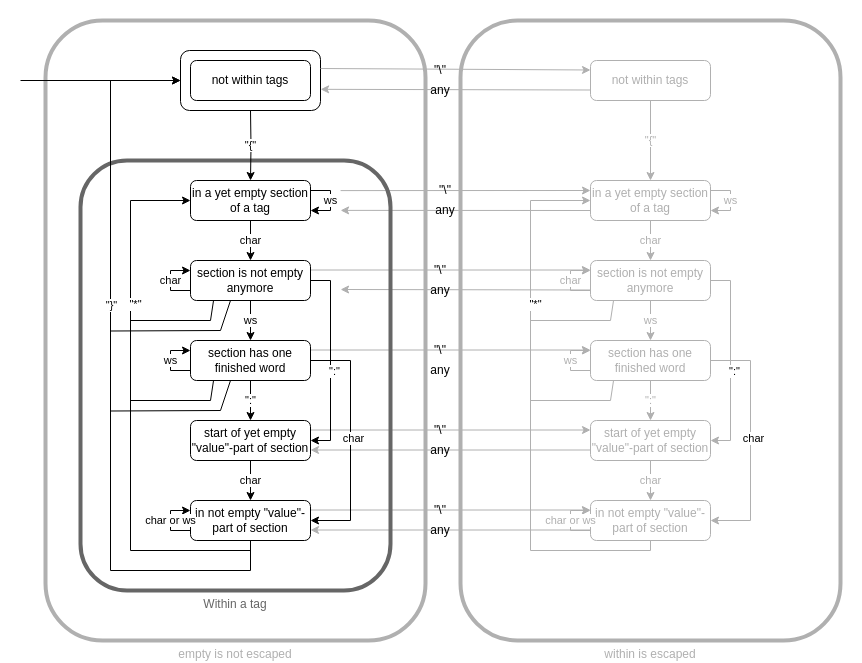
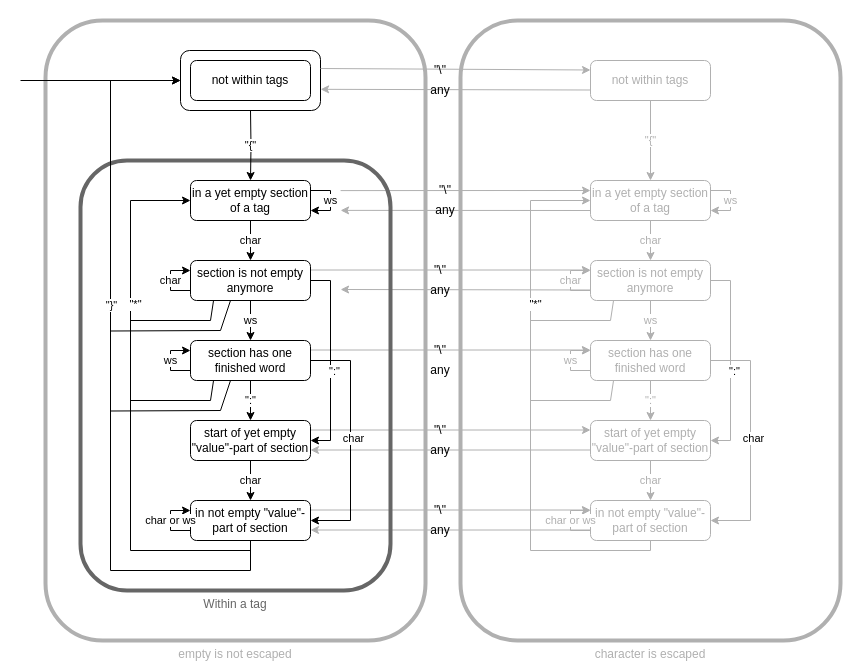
(651, 655) -> (651, 655)
